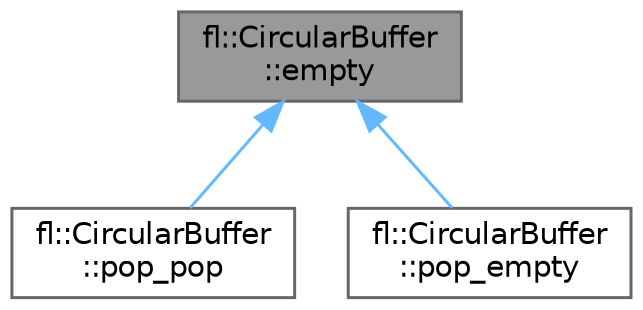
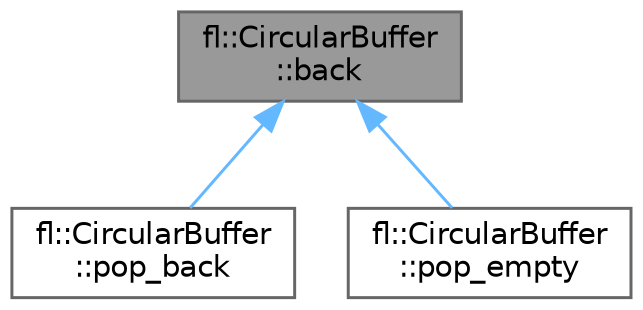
(320, 57) -> (320, 57)
(153, 253) -> (153, 253)
